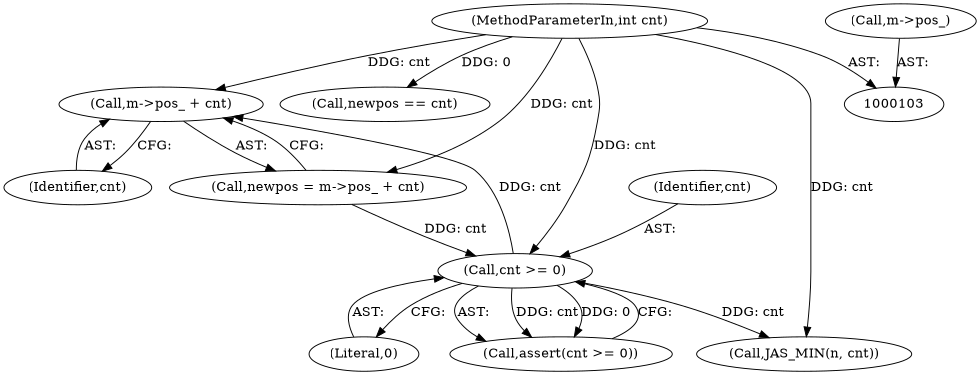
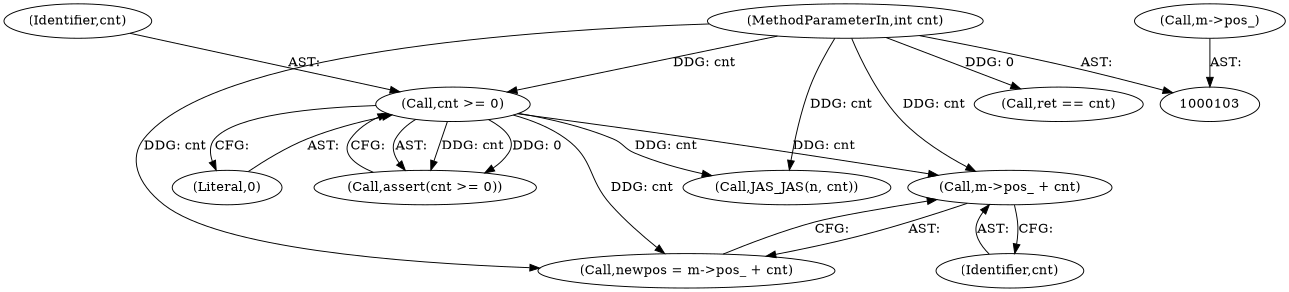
(385, 104) -> (1059, 104)
(408, 230) -> (591, 172)
(804, 354) -> (787, 188)
